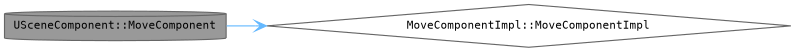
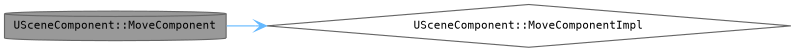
(529, 26) -> (529, 26)
